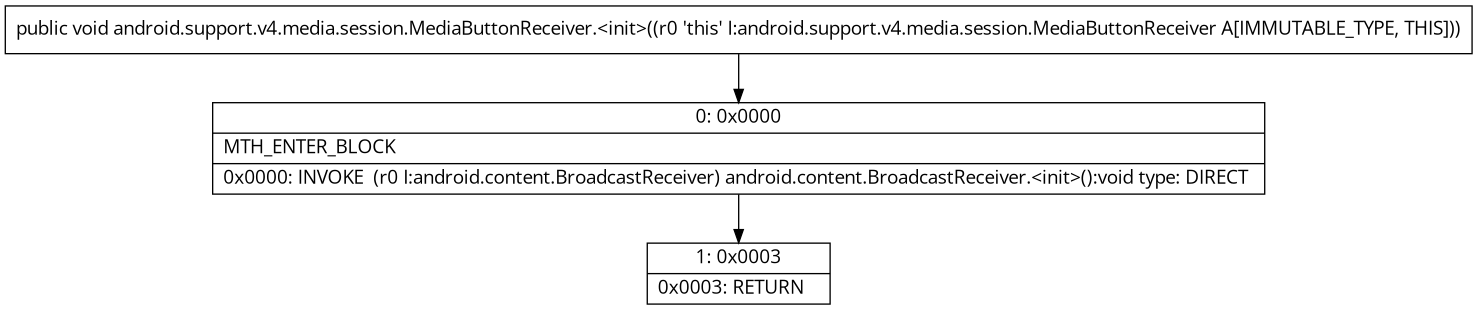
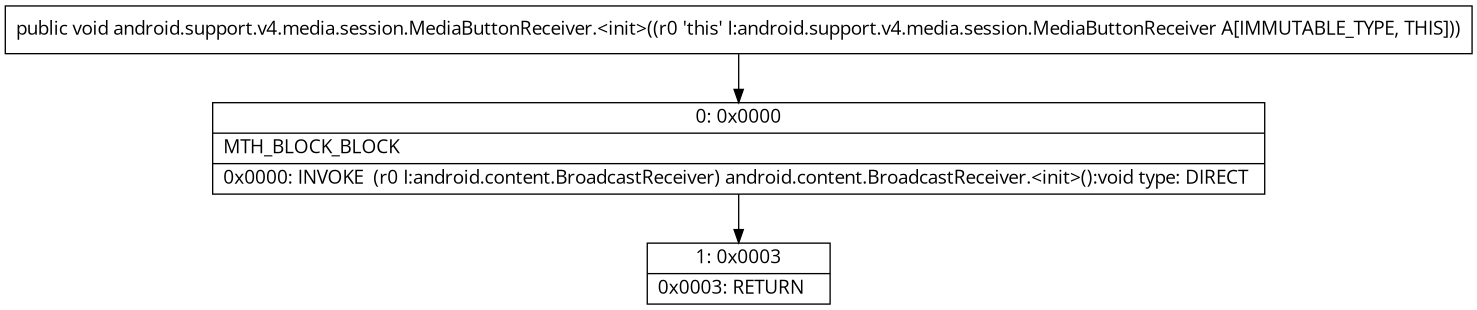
(309, 148) -> (311, 148)
